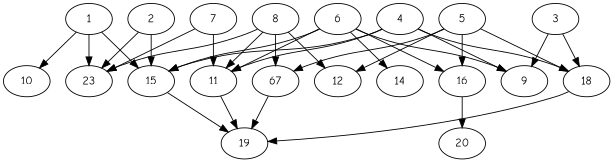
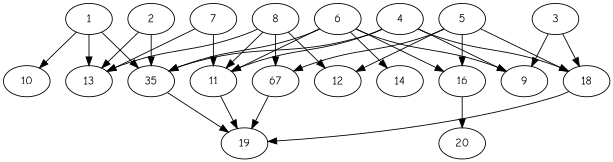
(89, 81) -> (89, 81)
(151, 81) -> (151, 81)
